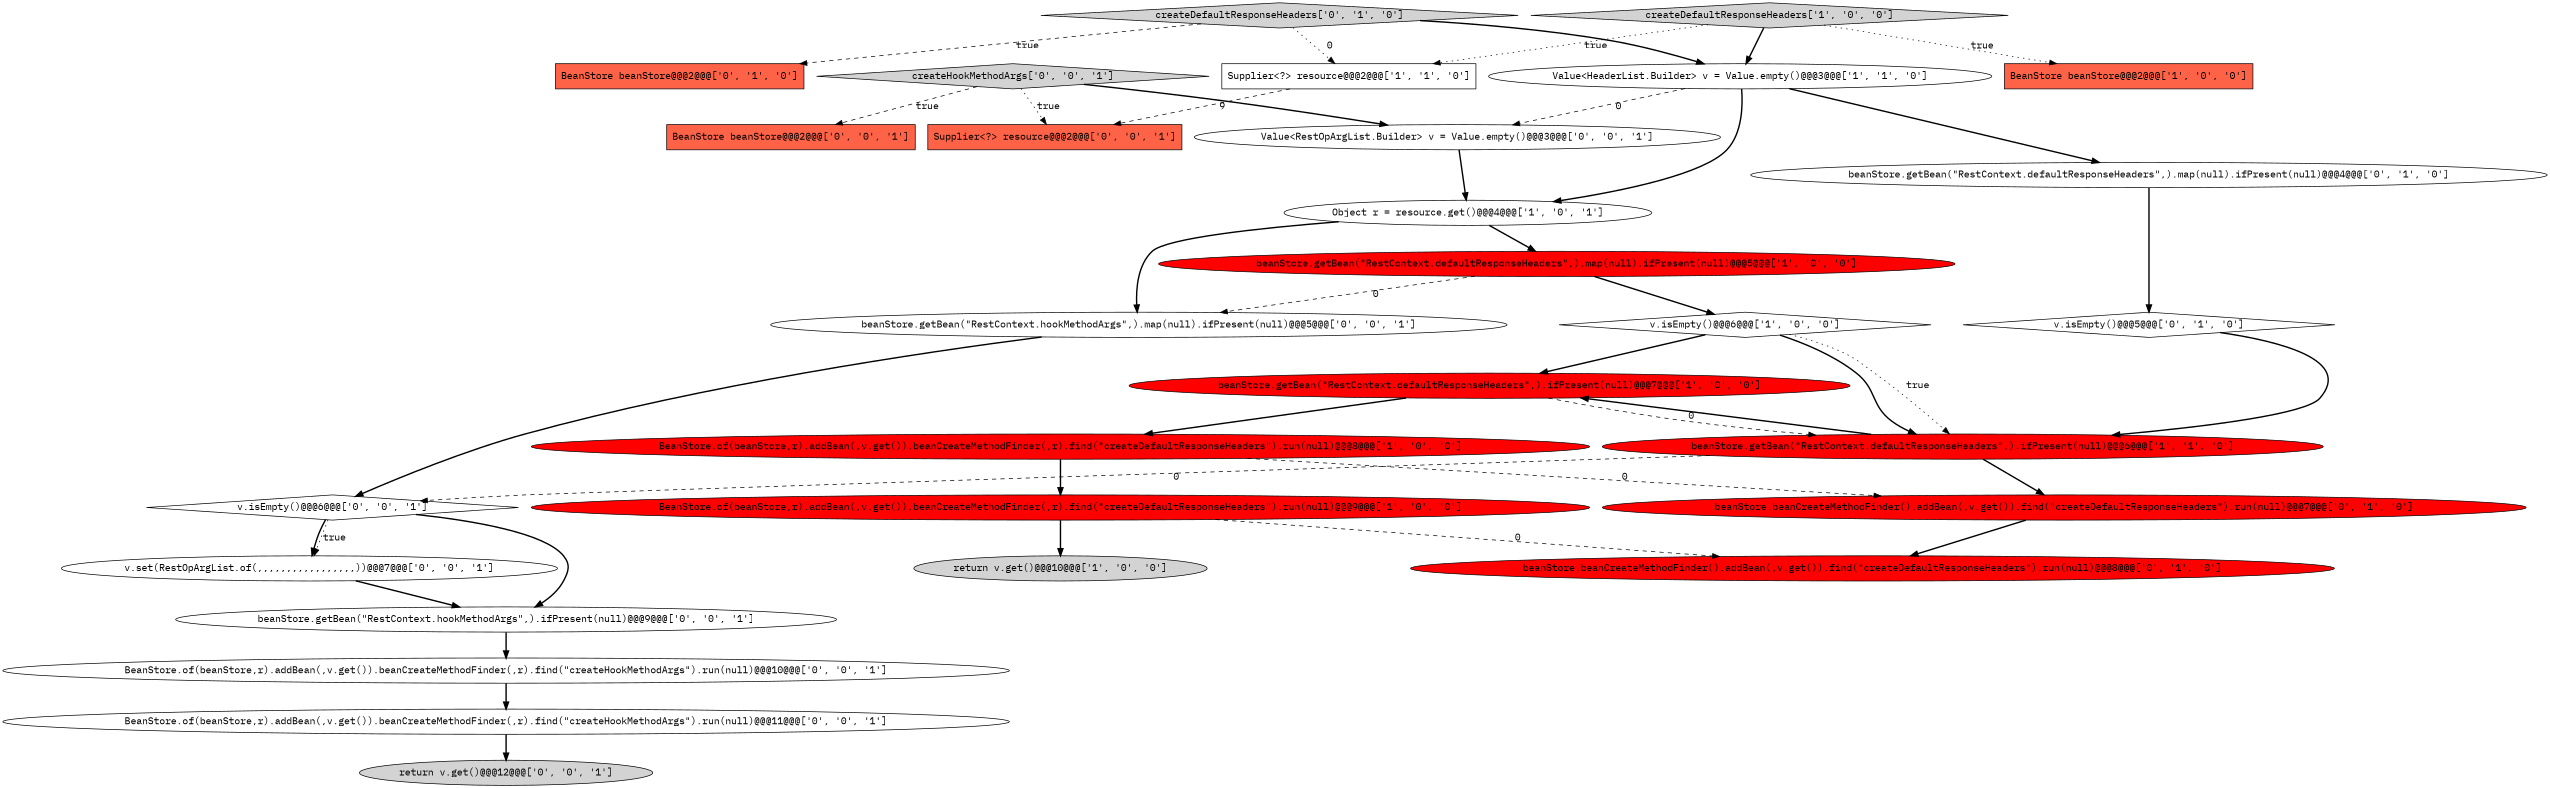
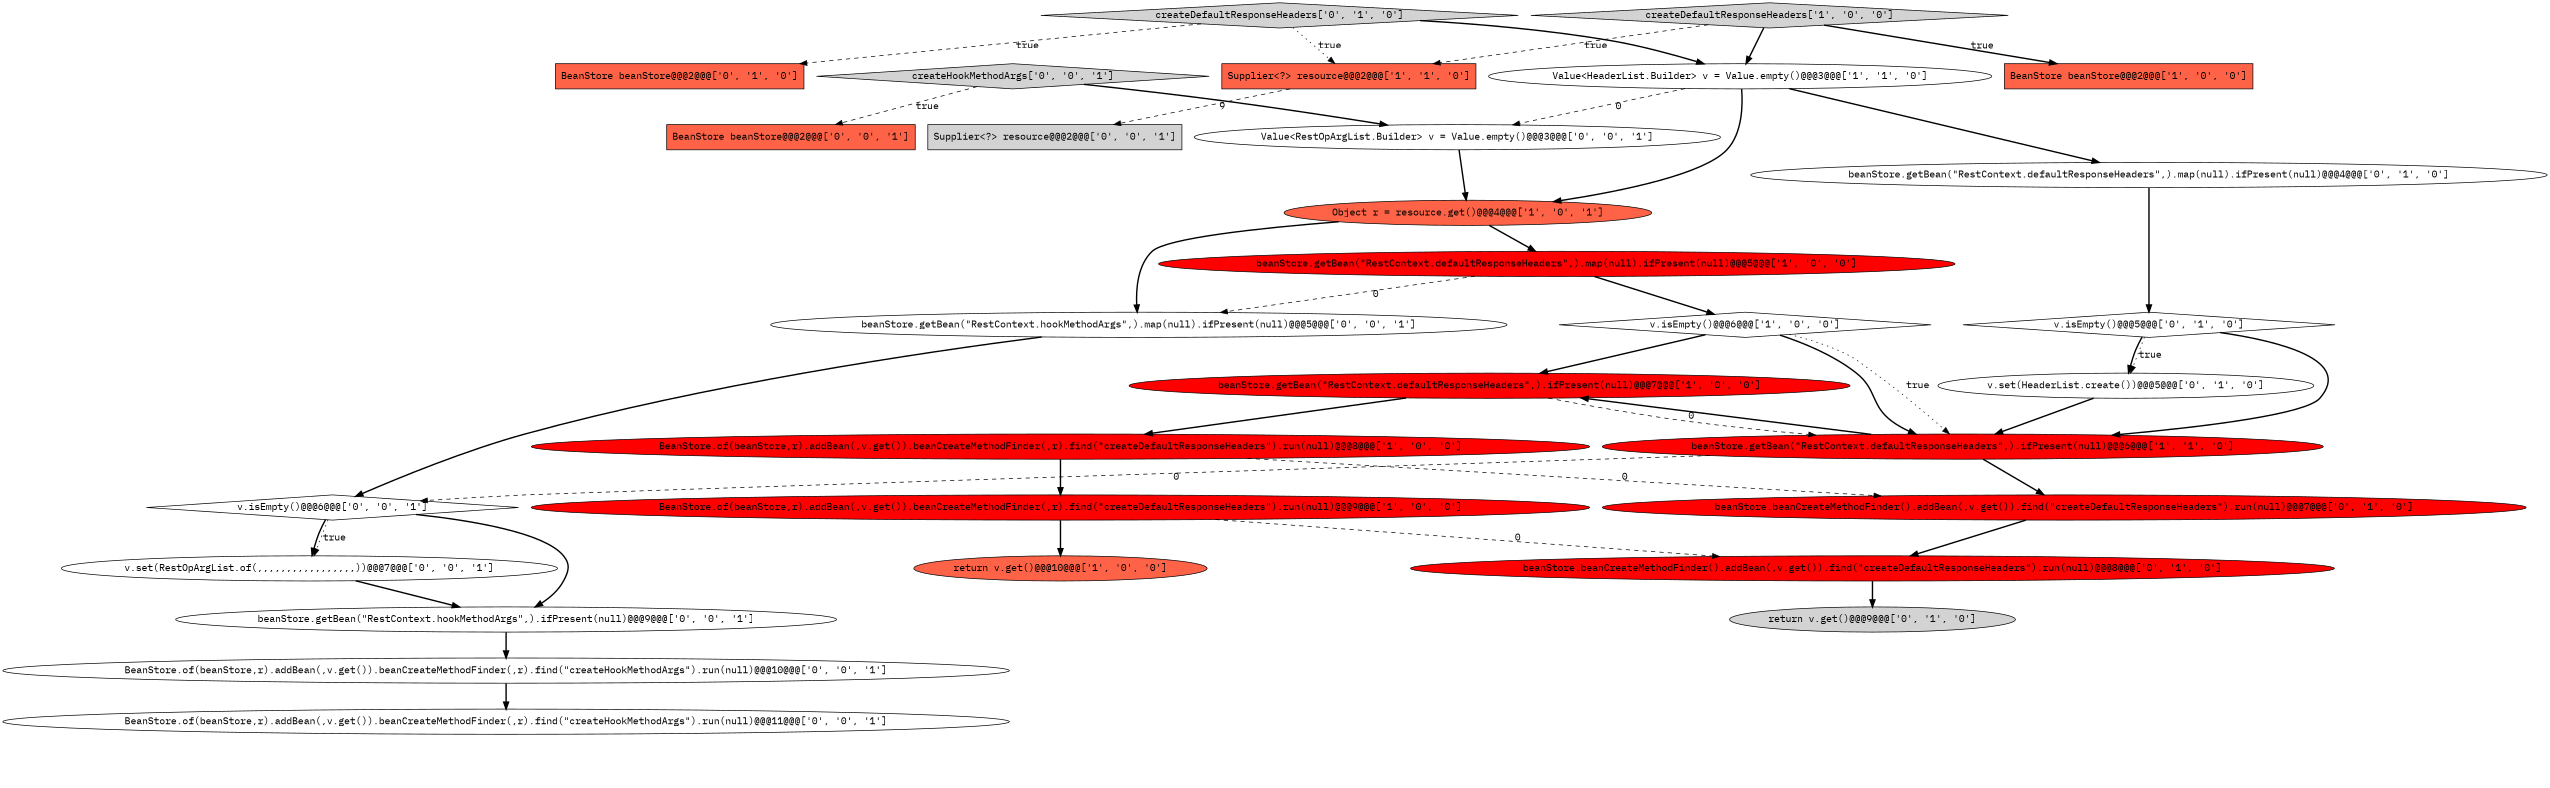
(1574, 44) -> (1574, 44)
(1937, 44) -> (1937, 44)
(1330, 46) -> (1330, 46)
(1349, 76) -> (1349, 76)
(1032, 104) -> none
(1055, 137) -> (1055, 137)
(1468, 213) -> (1468, 213)
none -> (2126, 386)
(1060, 568) -> (1060, 568)
none -> (1872, 620)
(506, 773) -> none
